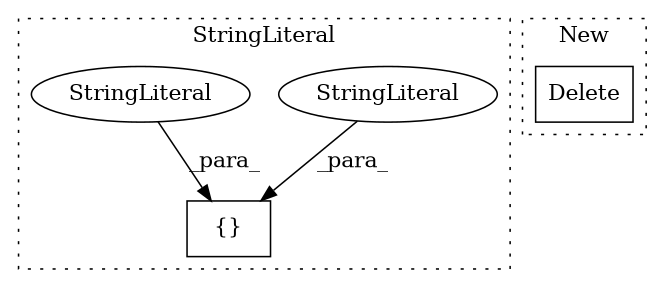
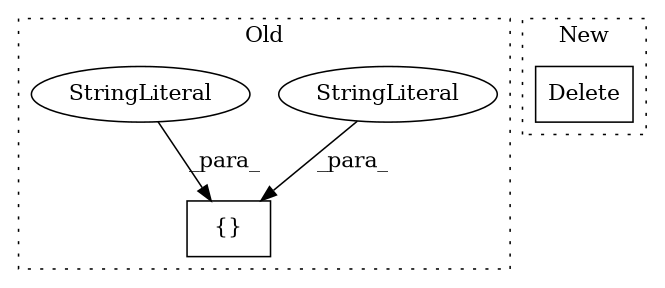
(264, 36) -> (264, 36)
